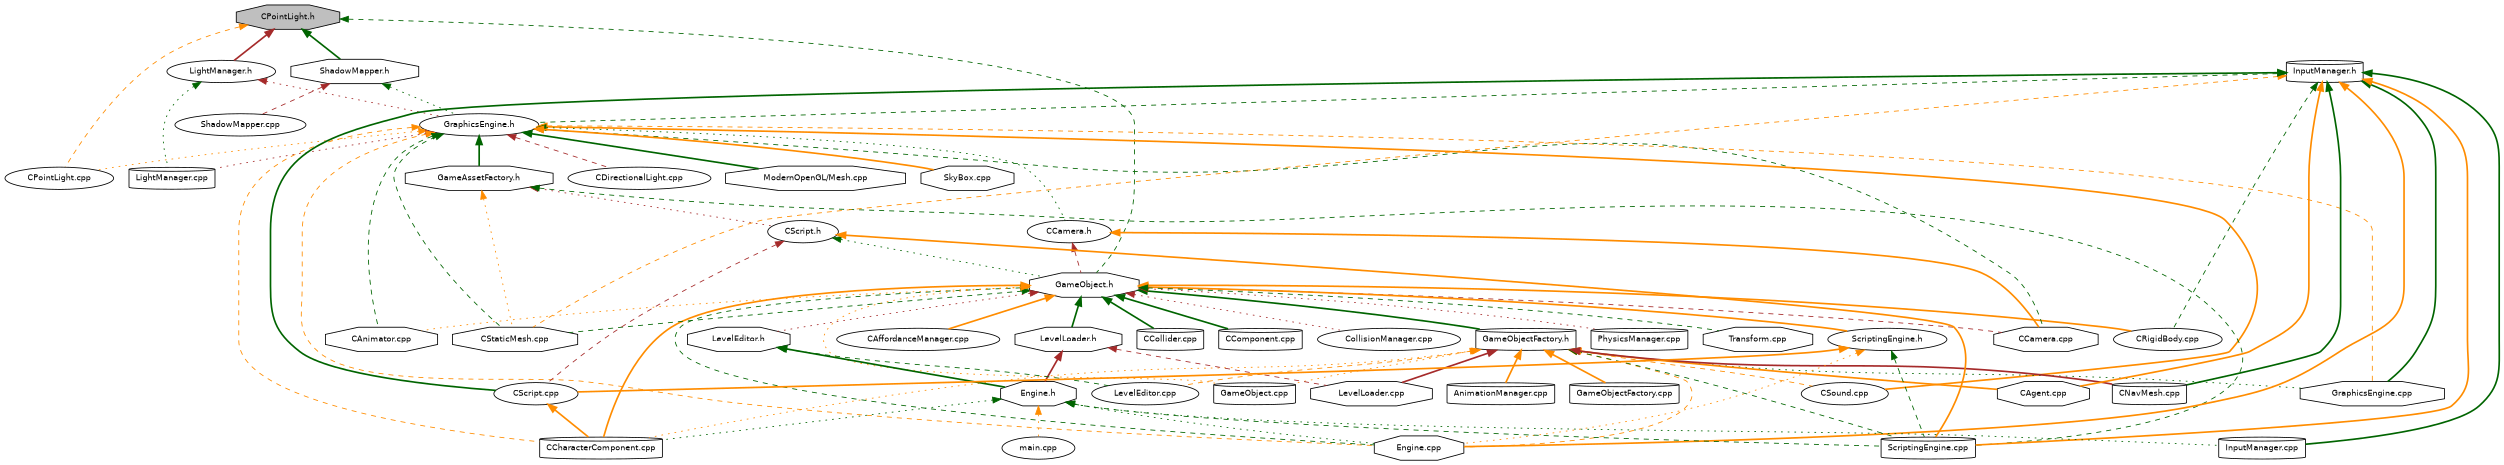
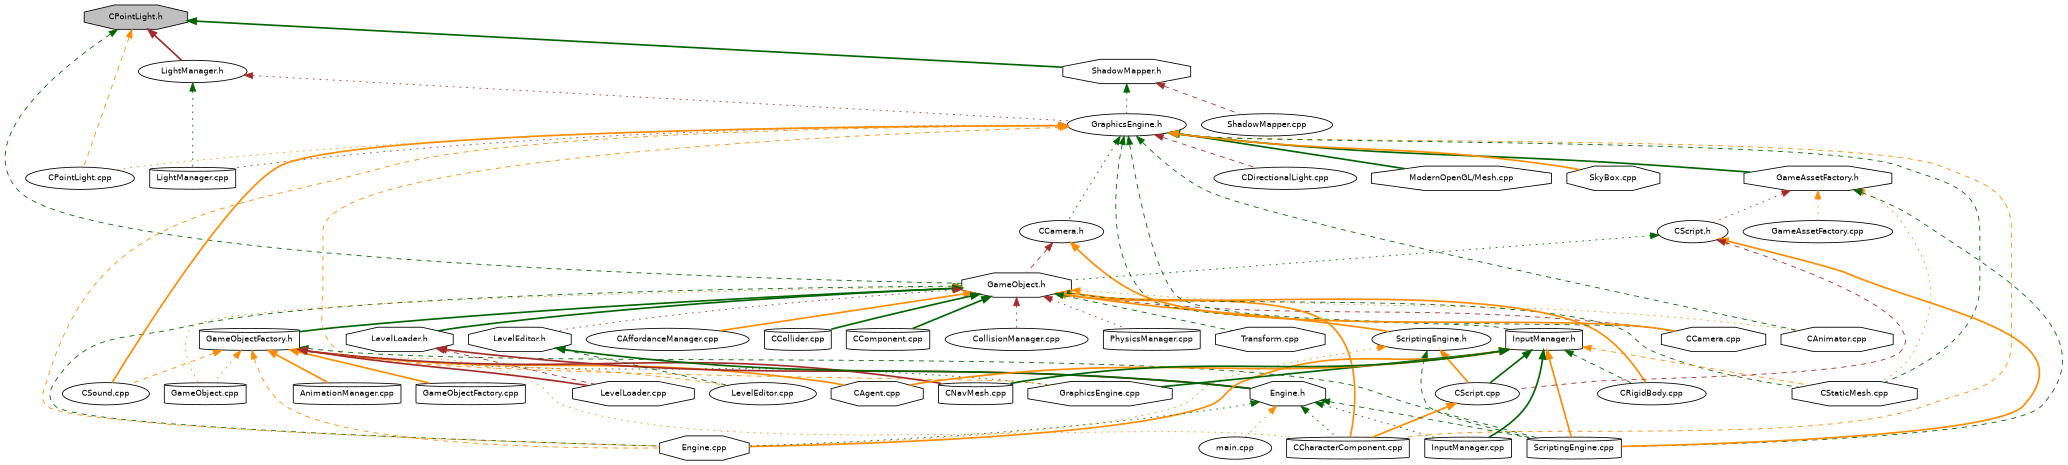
(1408, 98) -> (1137, 284)
none -> (1818, 232)
